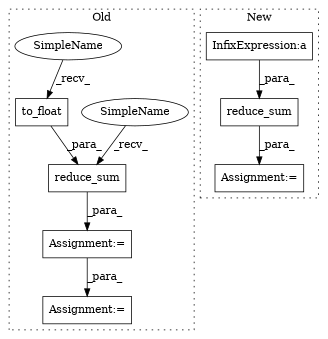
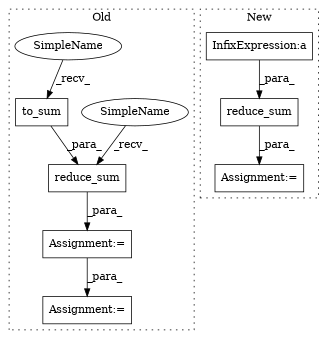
(42, 112) -> (42, 112)
